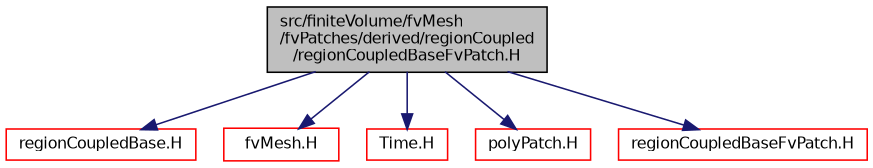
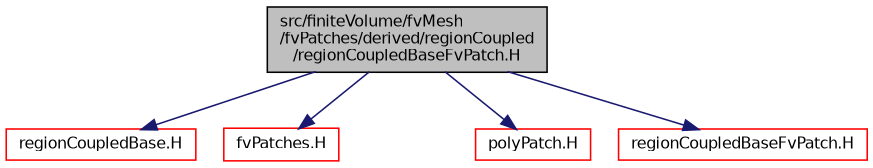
(281, 145) -> (281, 145)
(407, 145) -> none
